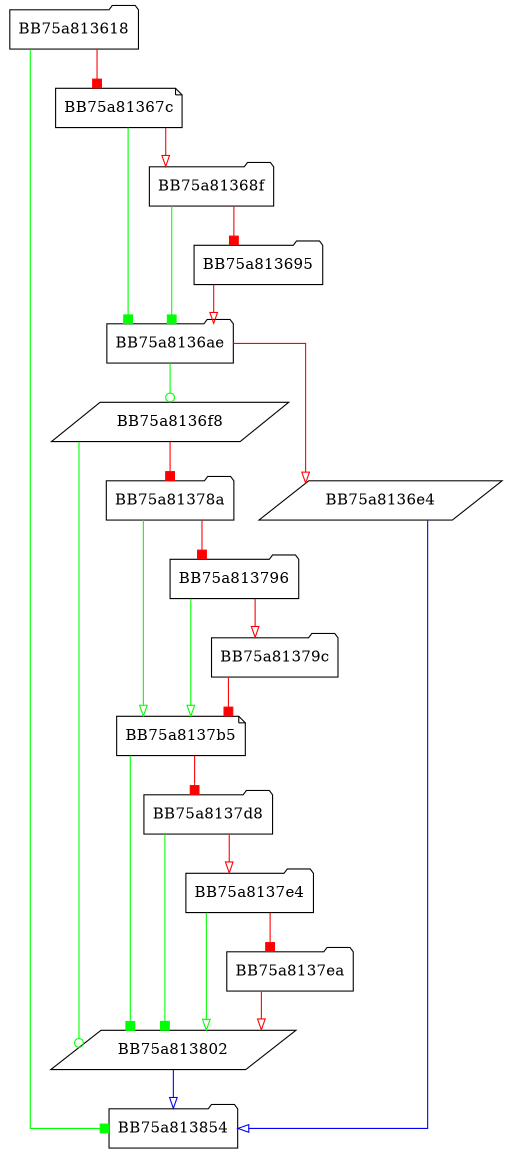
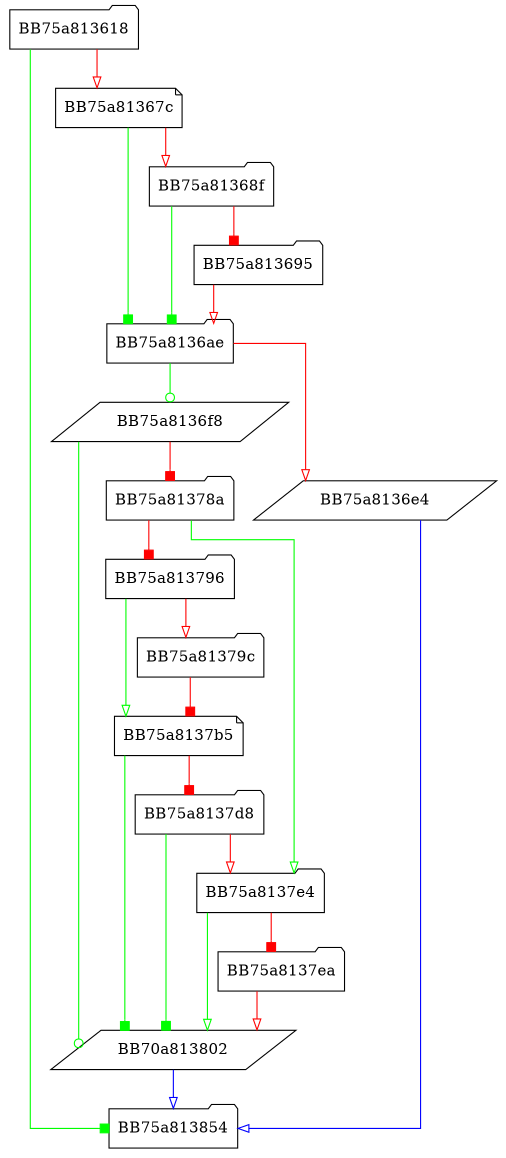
(97, 63) -> (97, 63)
(143, 613) -> (294, 640)
(173, 1050) -> (173, 1050)
